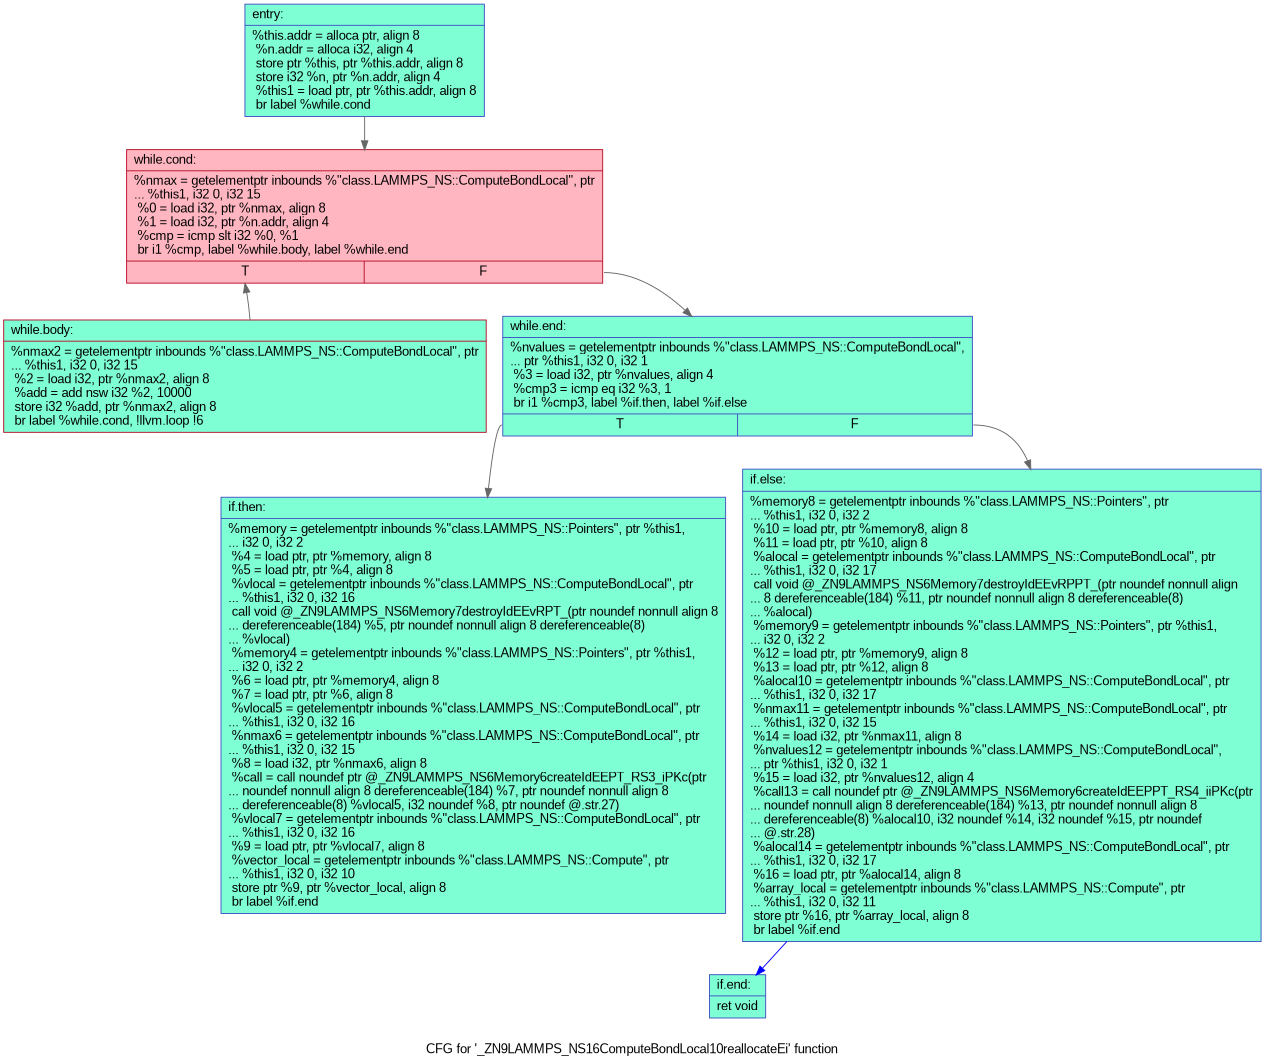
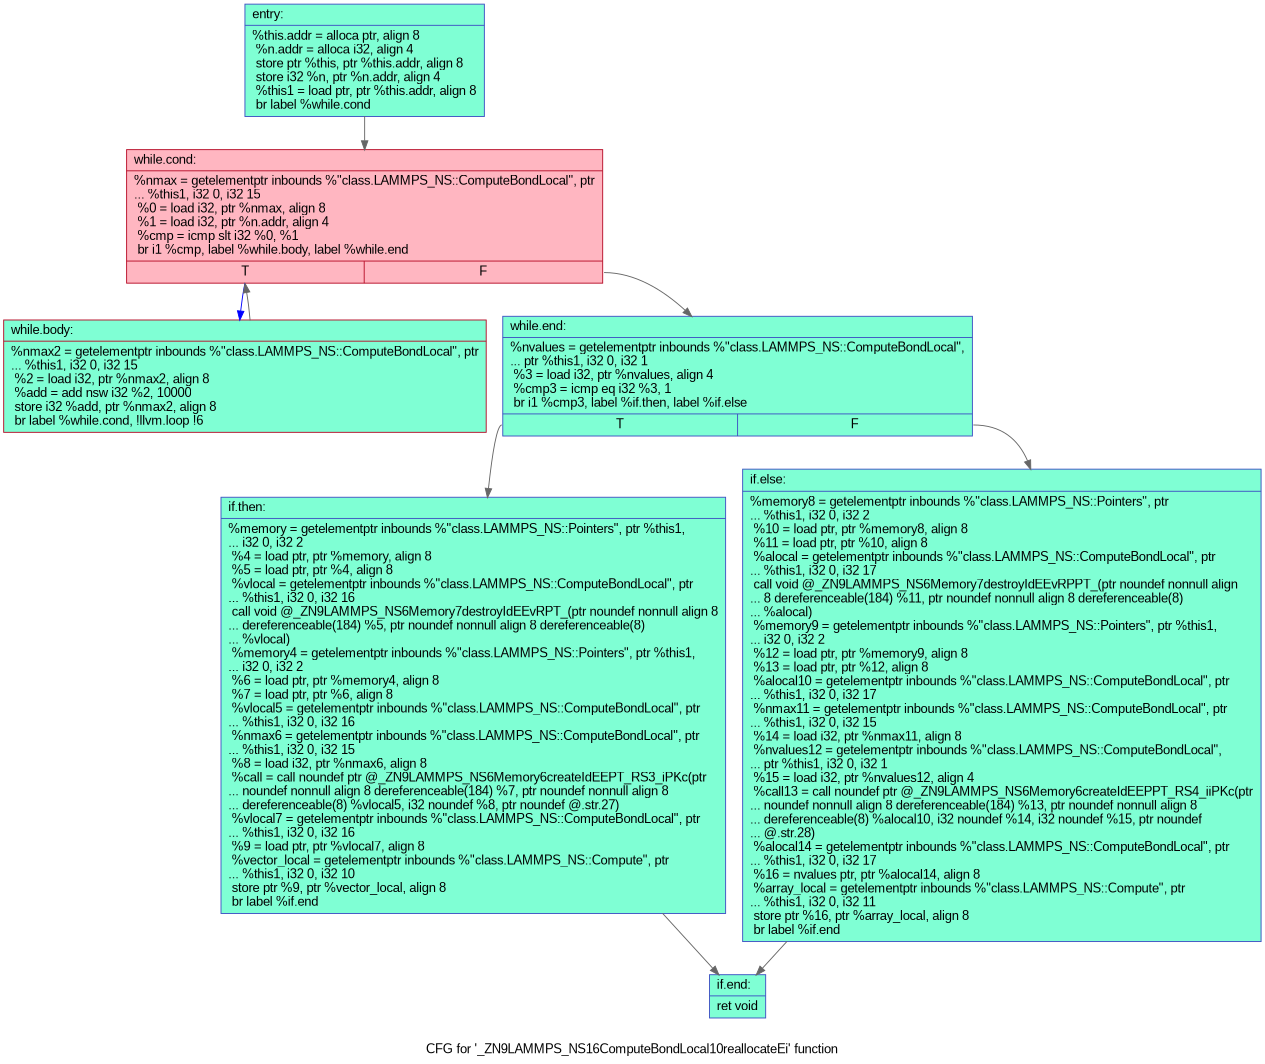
none -> (242, 300)
(855, 875) -> (865, 875)
none -> (688, 941)
(775, 955) -> (775, 955)
